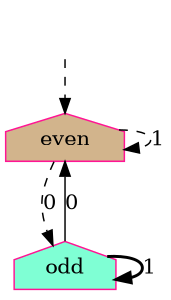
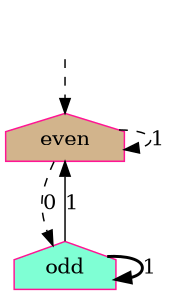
(72, 204) -> (72, 204)
